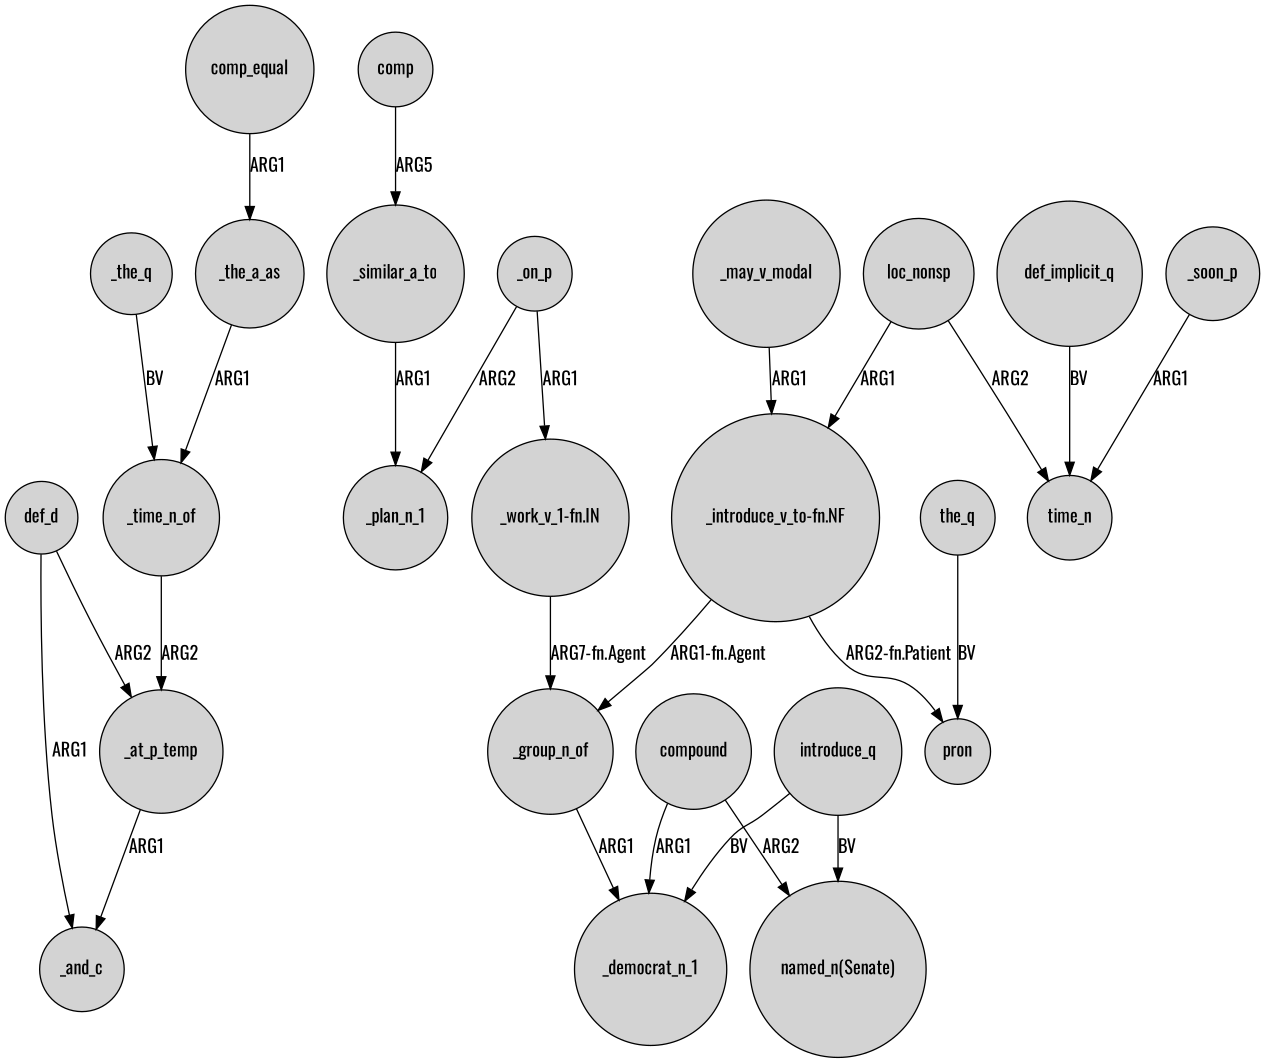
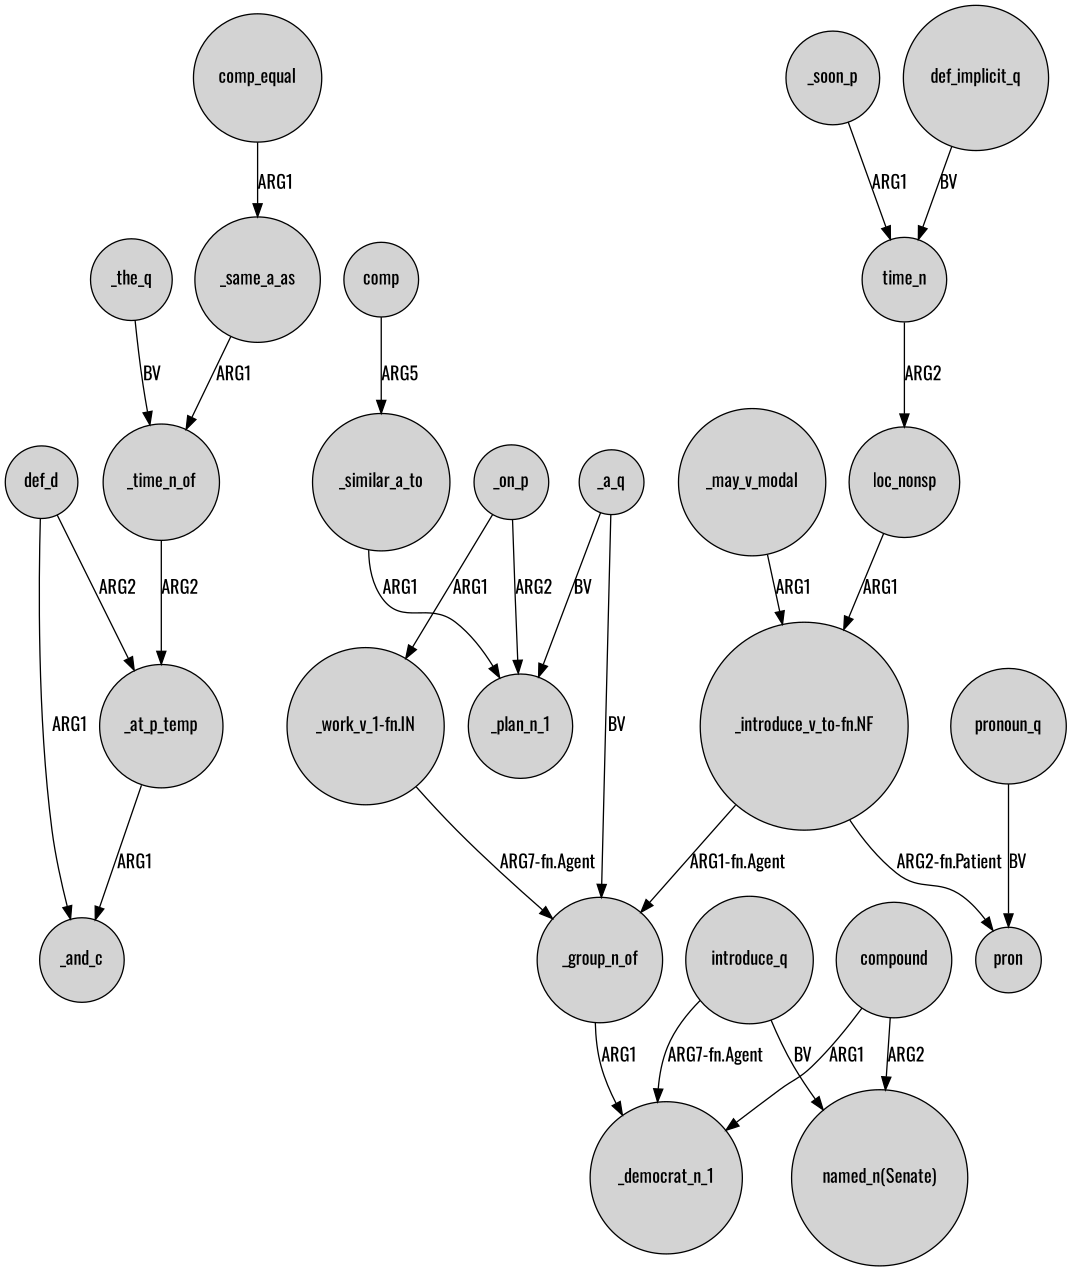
(250, 274) -> (258, 280)
(995, 395) -> (904, 368)
none -> (612, 482)
(958, 518) -> (1009, 726)
(739, 848) -> (716, 1057)
